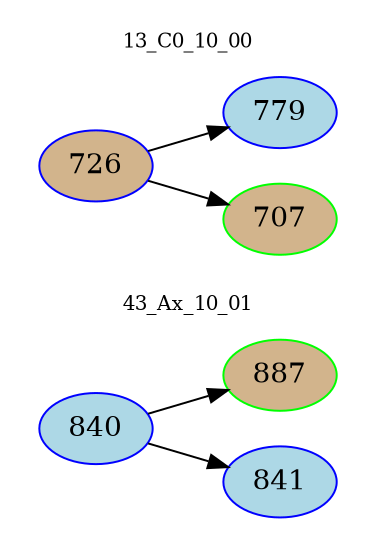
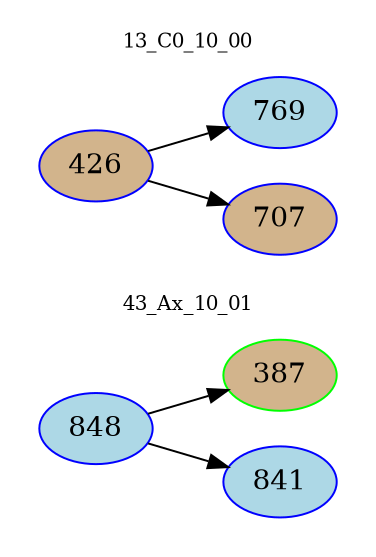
(280, 113) -> (280, 113)
(96, 166) -> (96, 166)
(280, 219) -> (280, 219)
(280, 375) -> (280, 375)
(96, 429) -> (96, 429)
